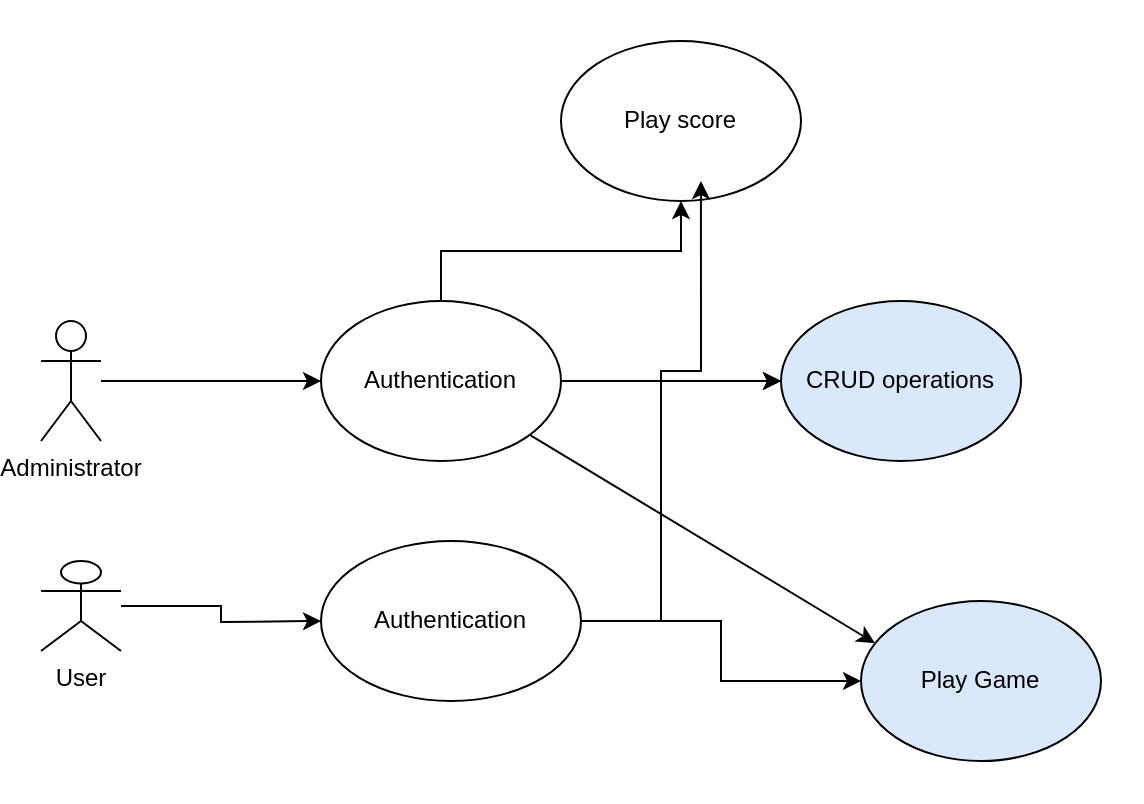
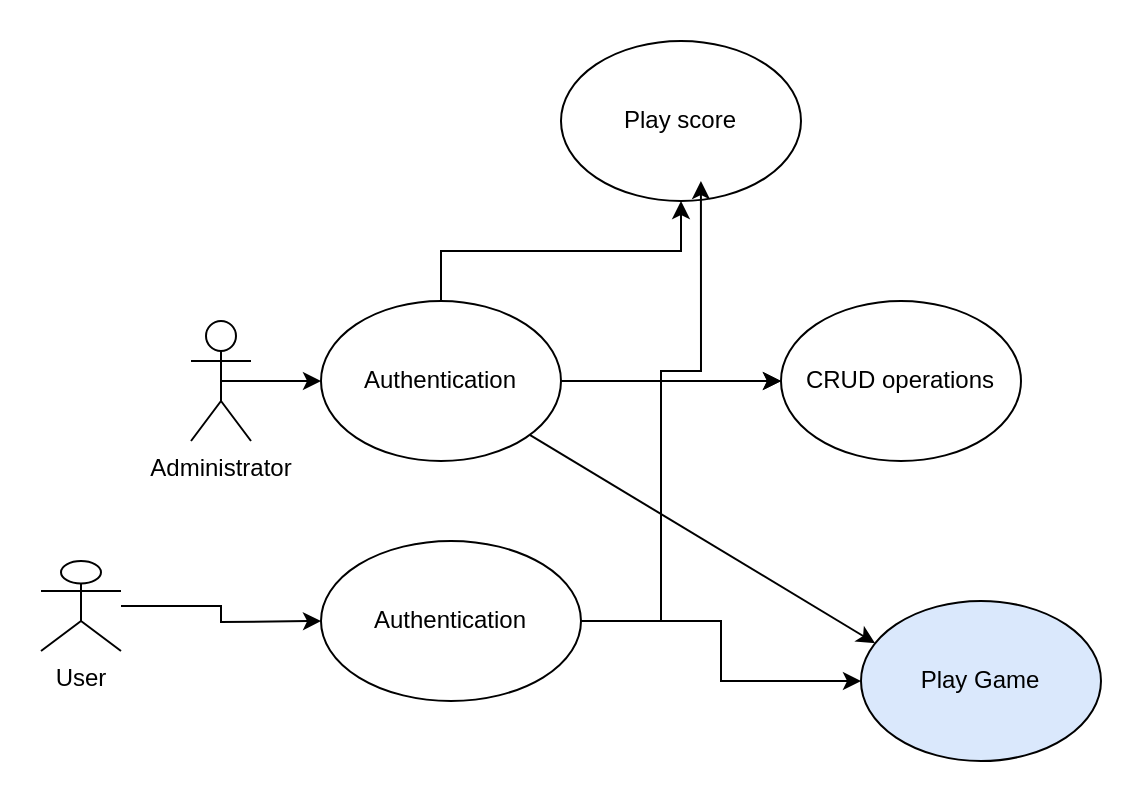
(71, 381) -> (221, 381)
(901, 381) -> (901, 381)
